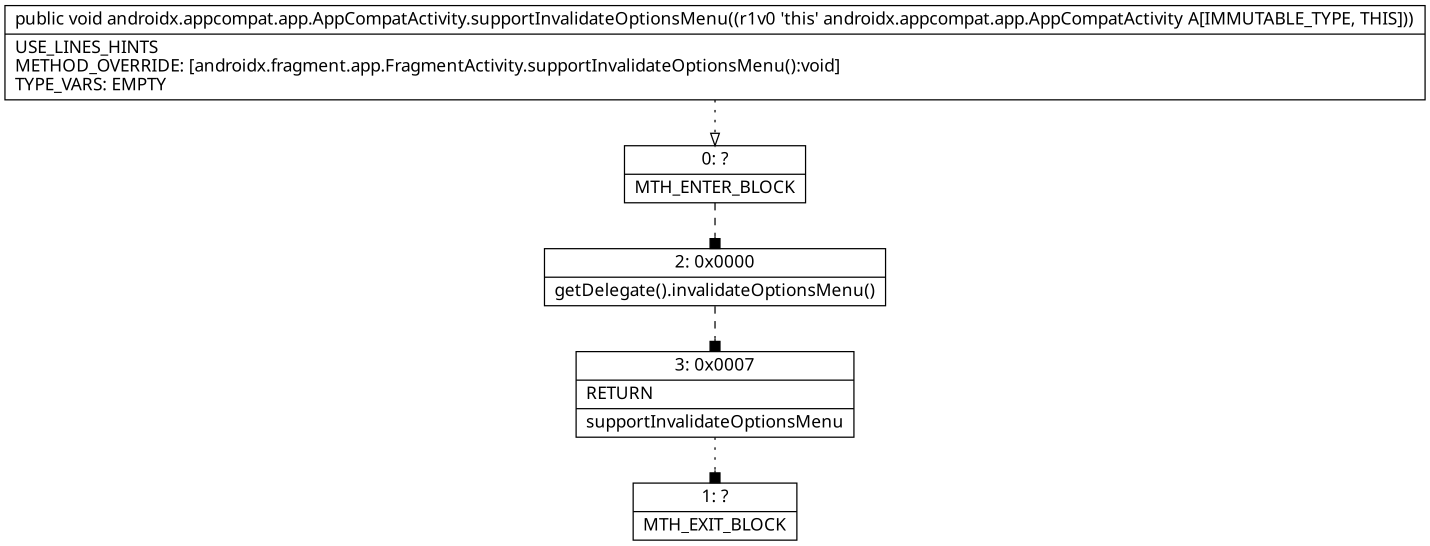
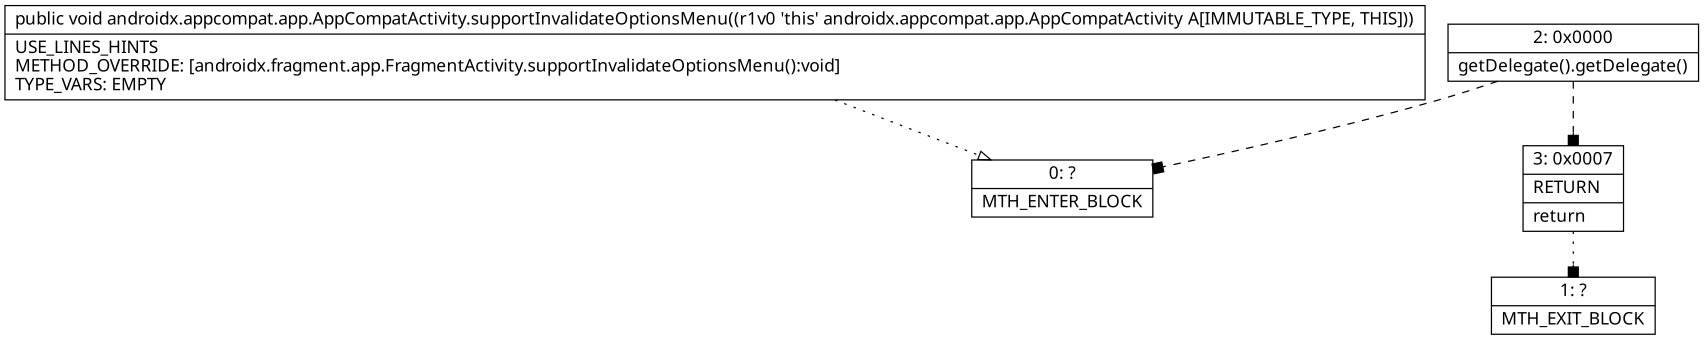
(715, 219) -> (1333, 128)
(715, 291) -> (1573, 66)
(715, 422) -> (1560, 216)
